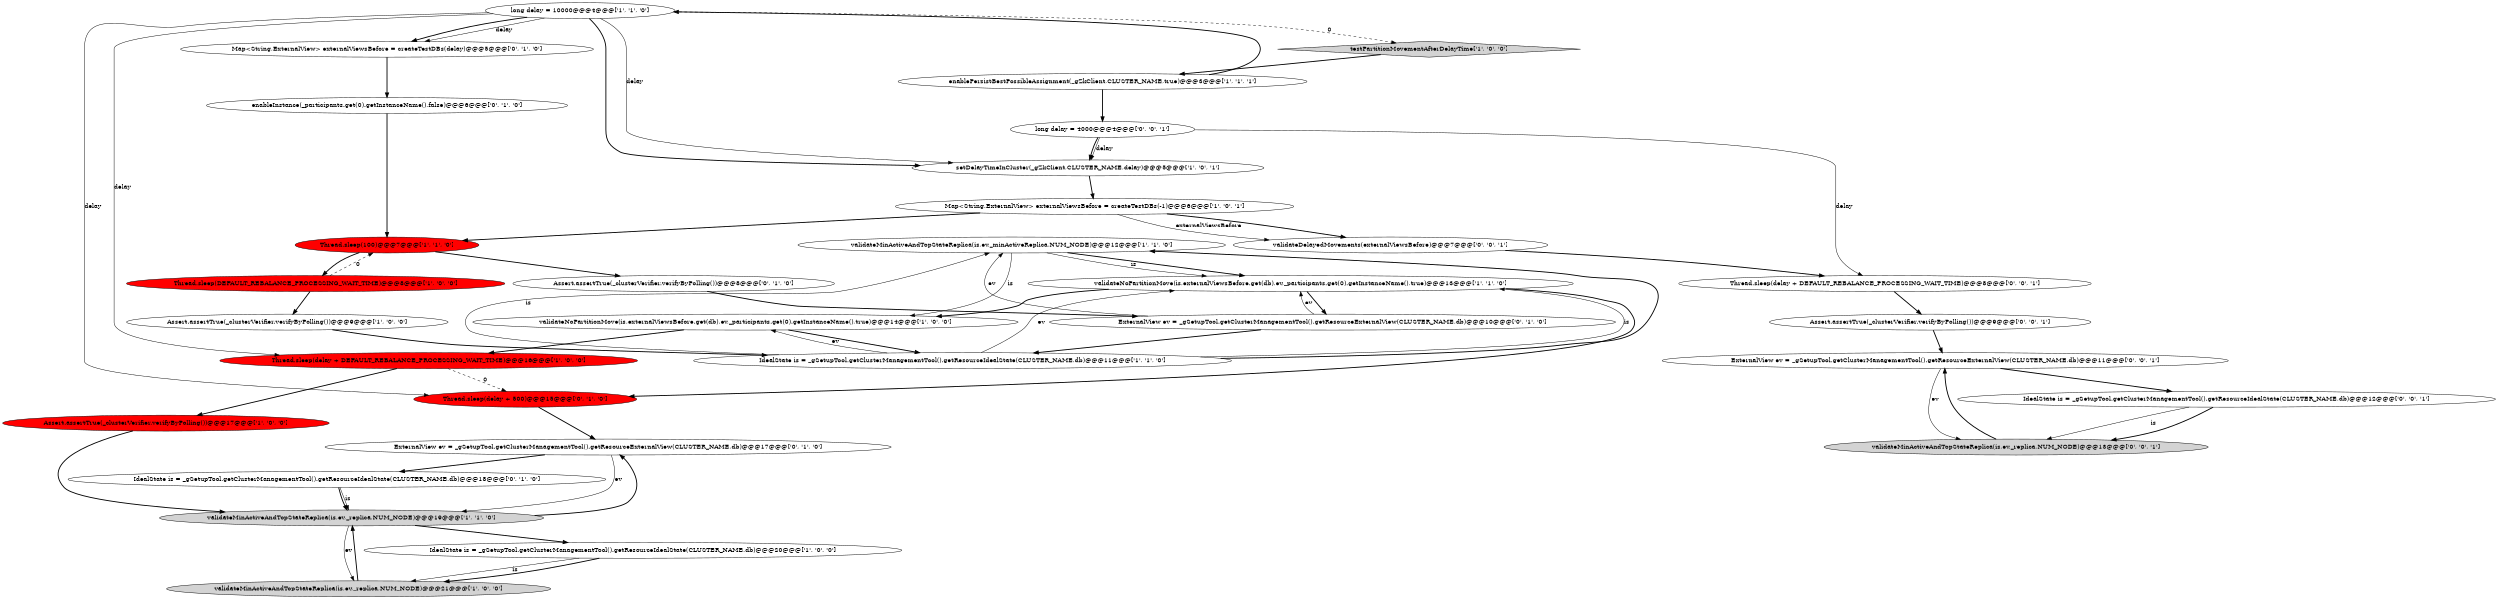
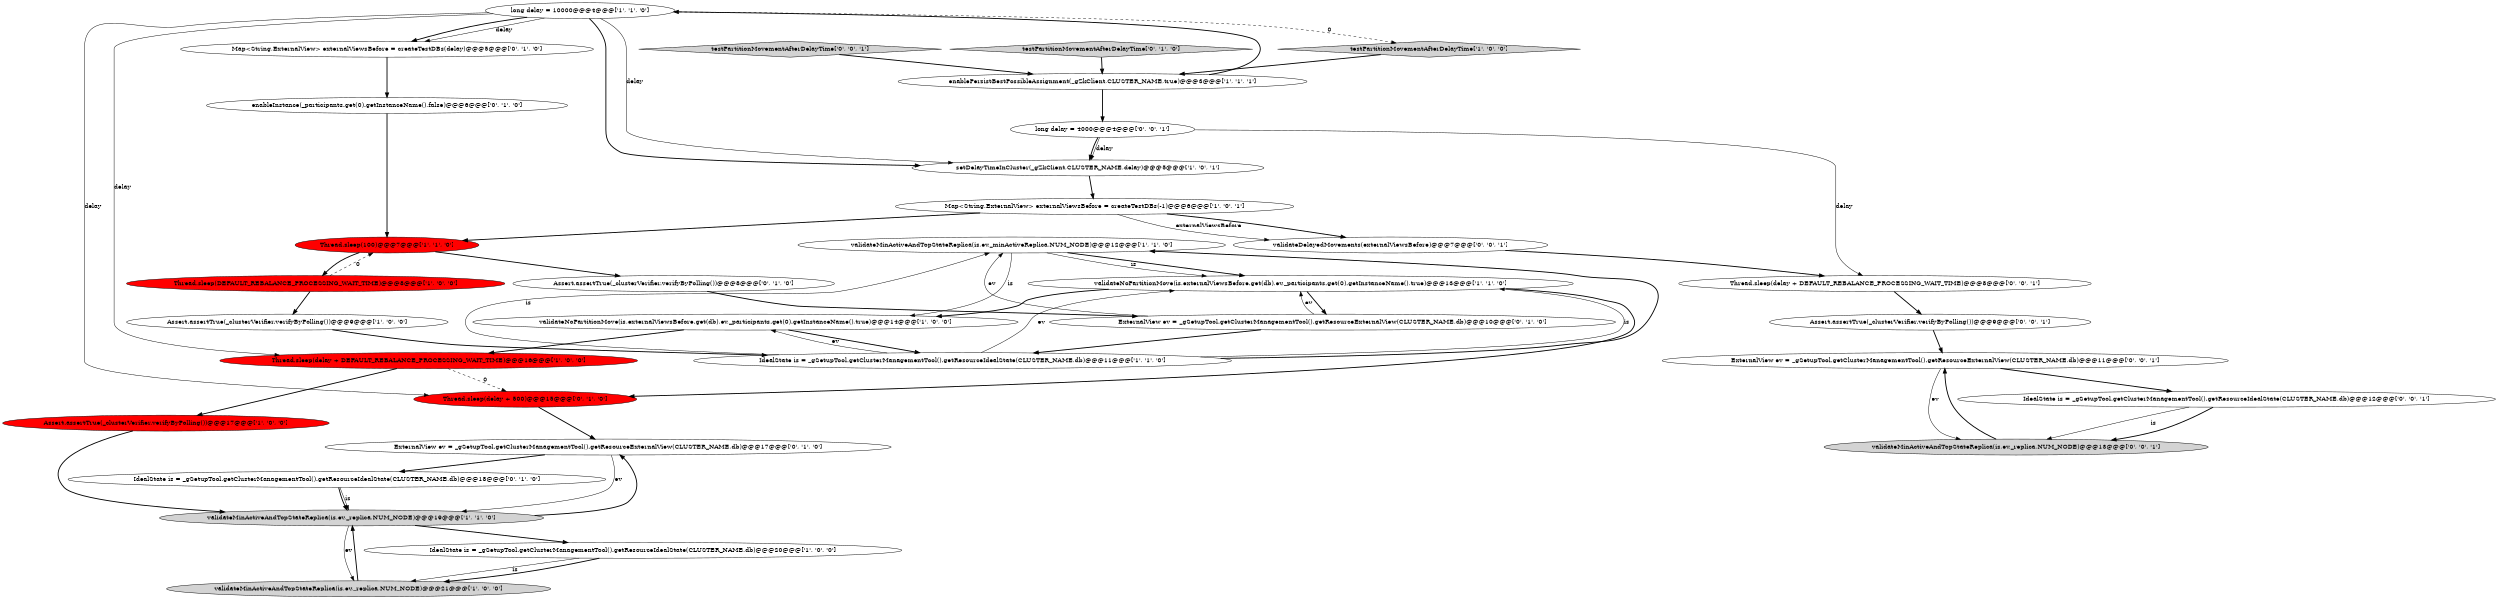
none -> (790, 49)
none -> (1101, 49)
